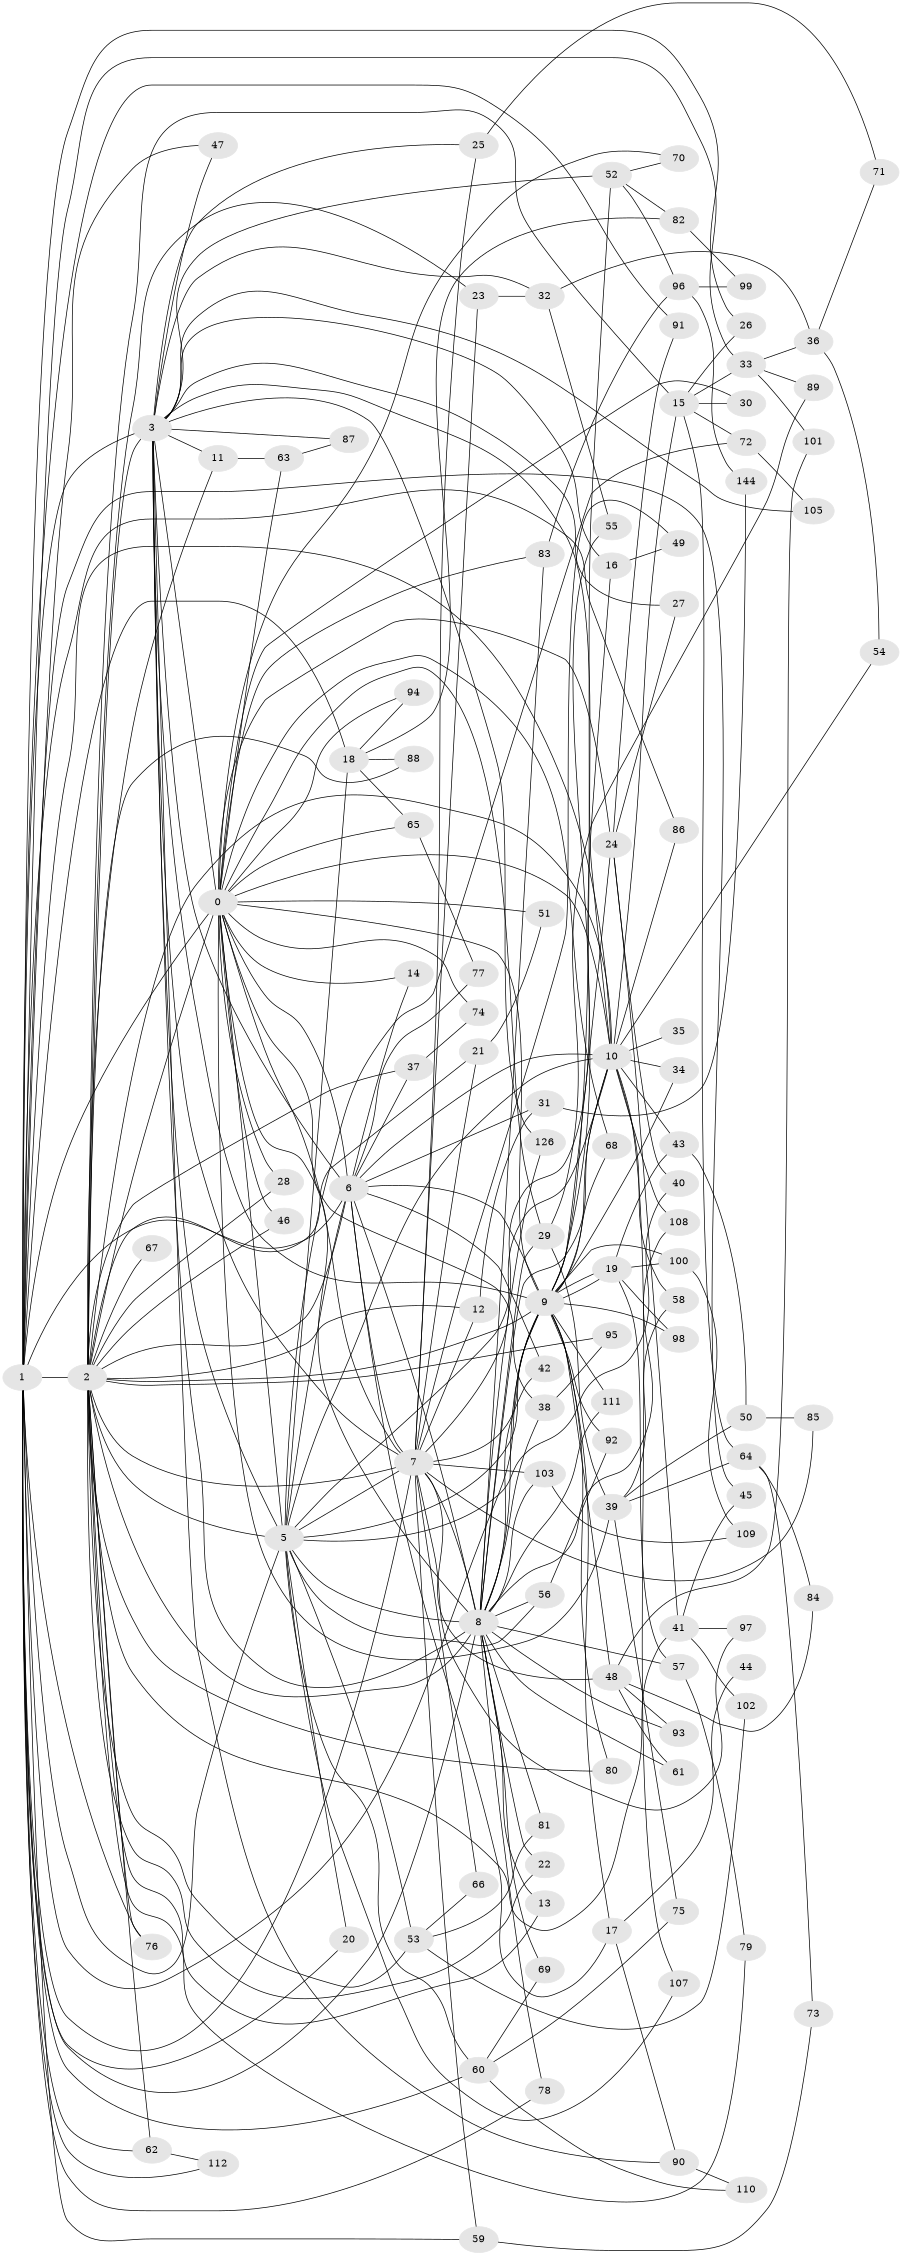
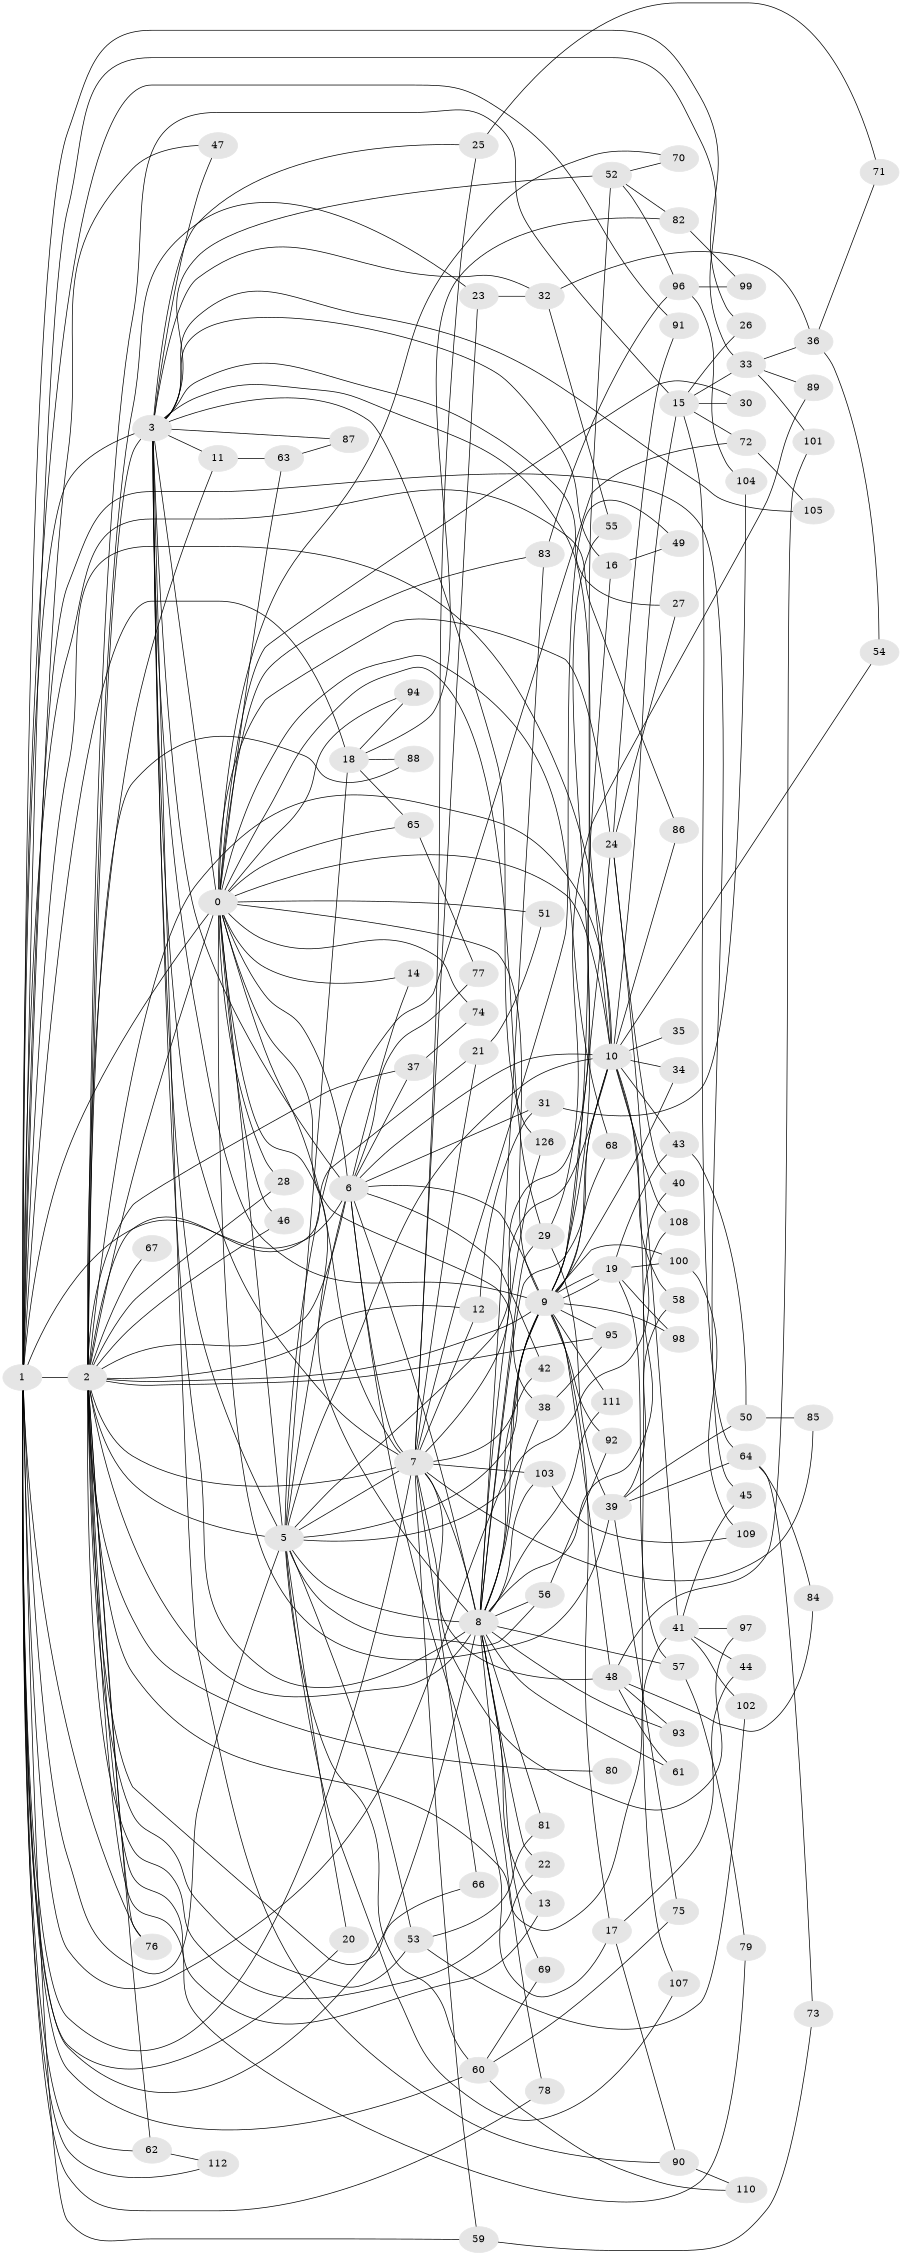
(746, 482) -> (746, 482)
(582, 1536) -> (578, 1319)
none -> (713, 1648)
(448, 1911) -> (141, 1795)
